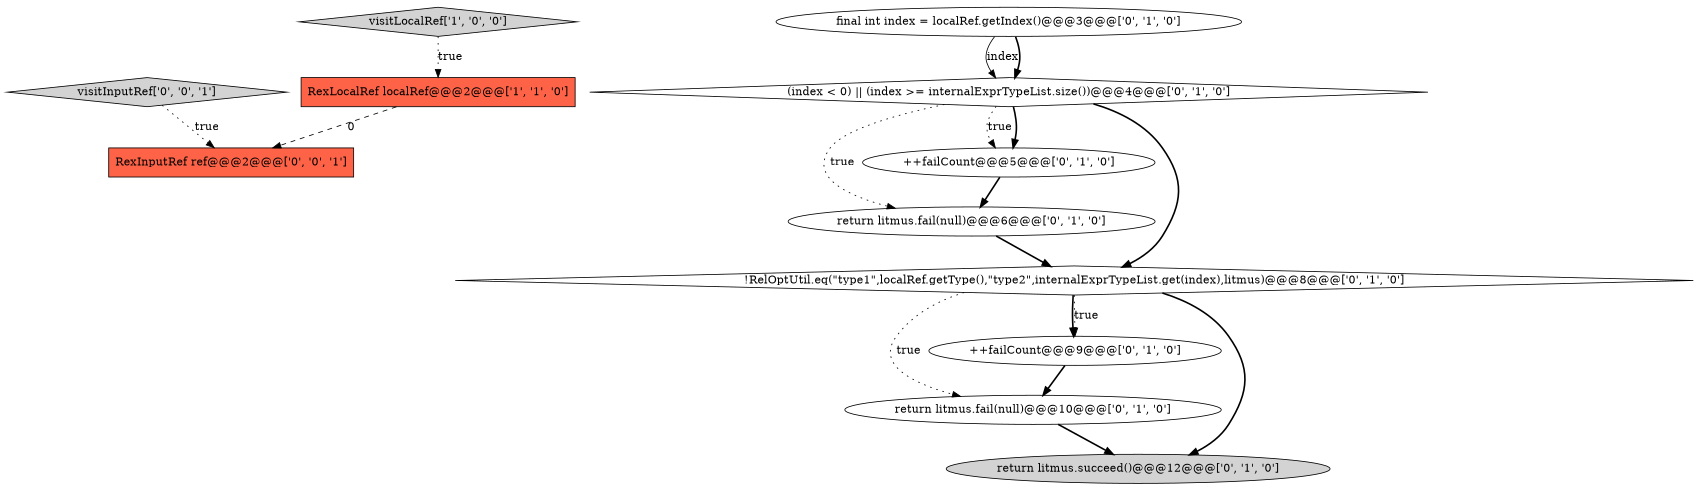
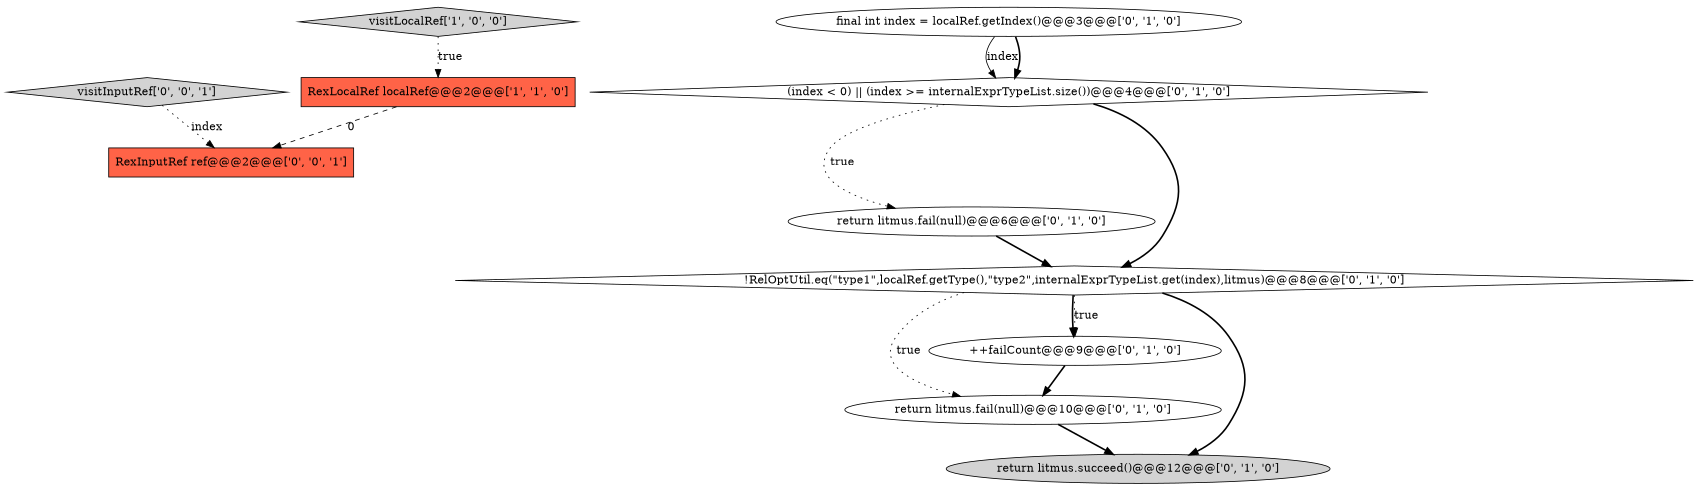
(207, 127) -> (207, 127)
(1009, 162) -> none
